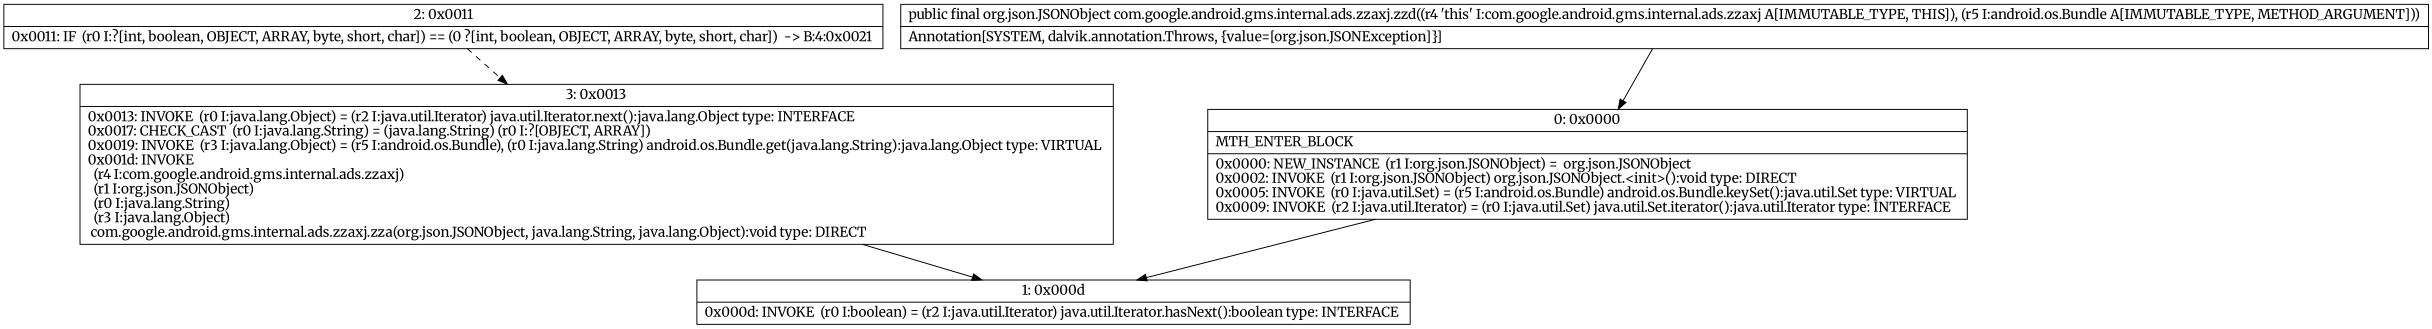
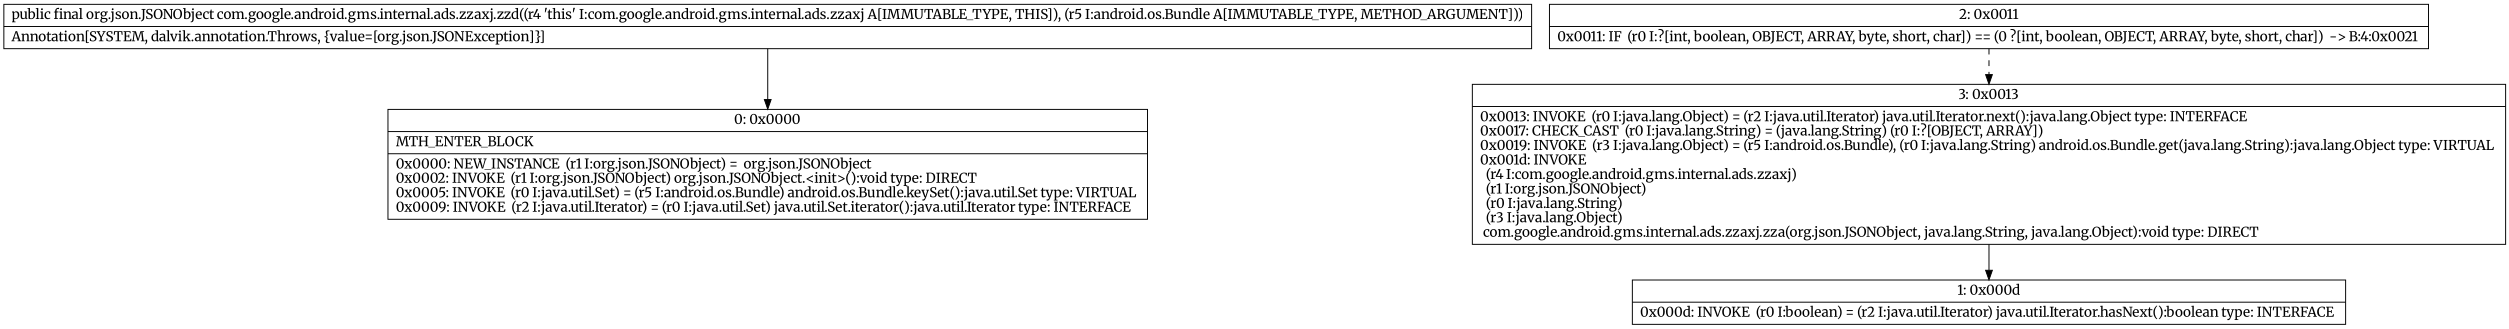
(1261, 248) -> none
